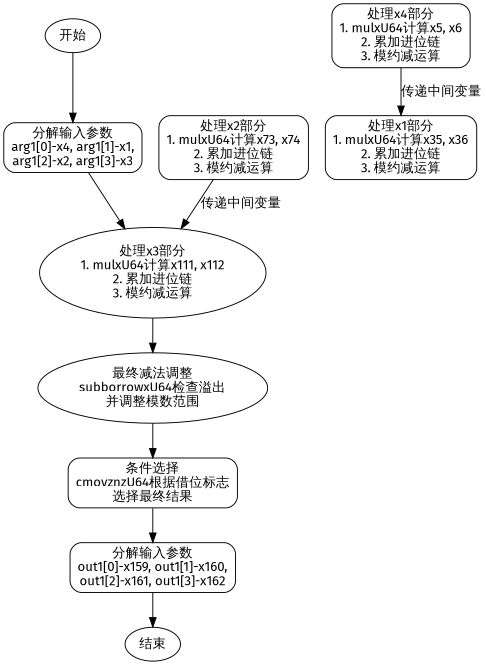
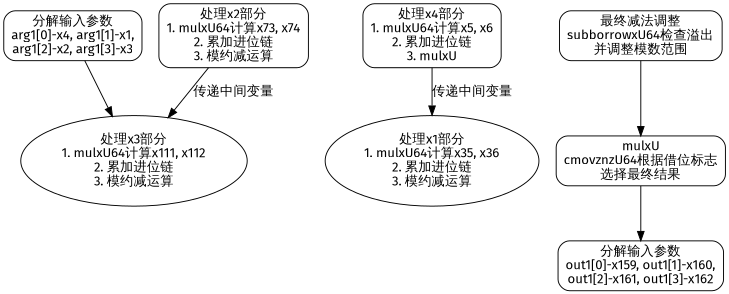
(73, 36) -> none
(401, 36) -> (432, 36)
(401, 148) -> (432, 161)
(153, 331) -> none
(153, 388) -> (641, 36)
(153, 483) -> (641, 161)
(153, 644) -> none
